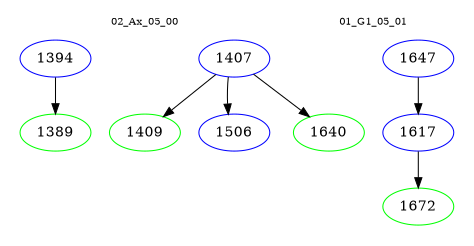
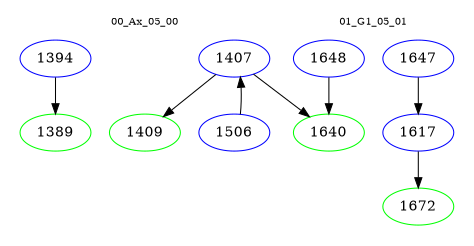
(145, 22) -> (145, 22)
none -> (329, 59)
(227, 90) -> (241, 101)
